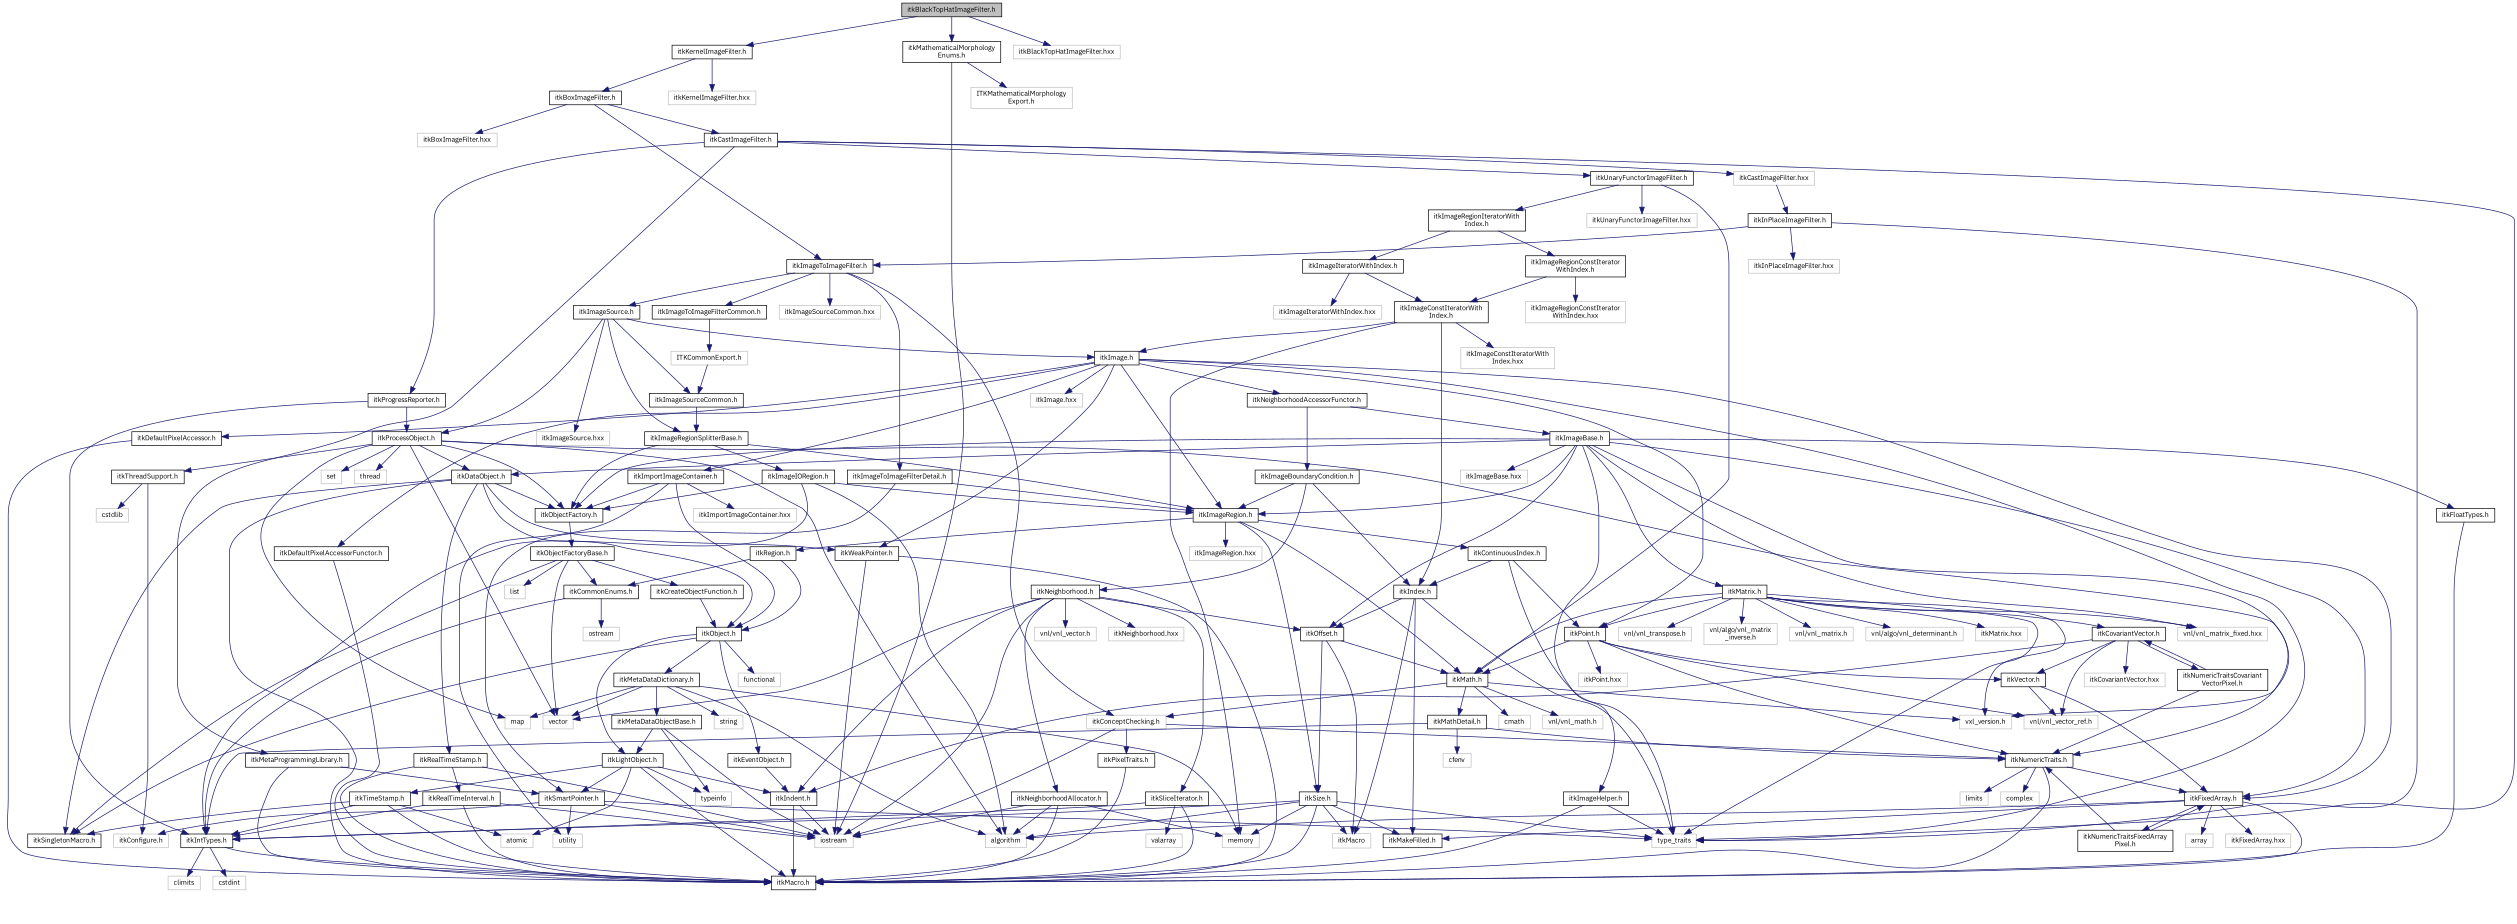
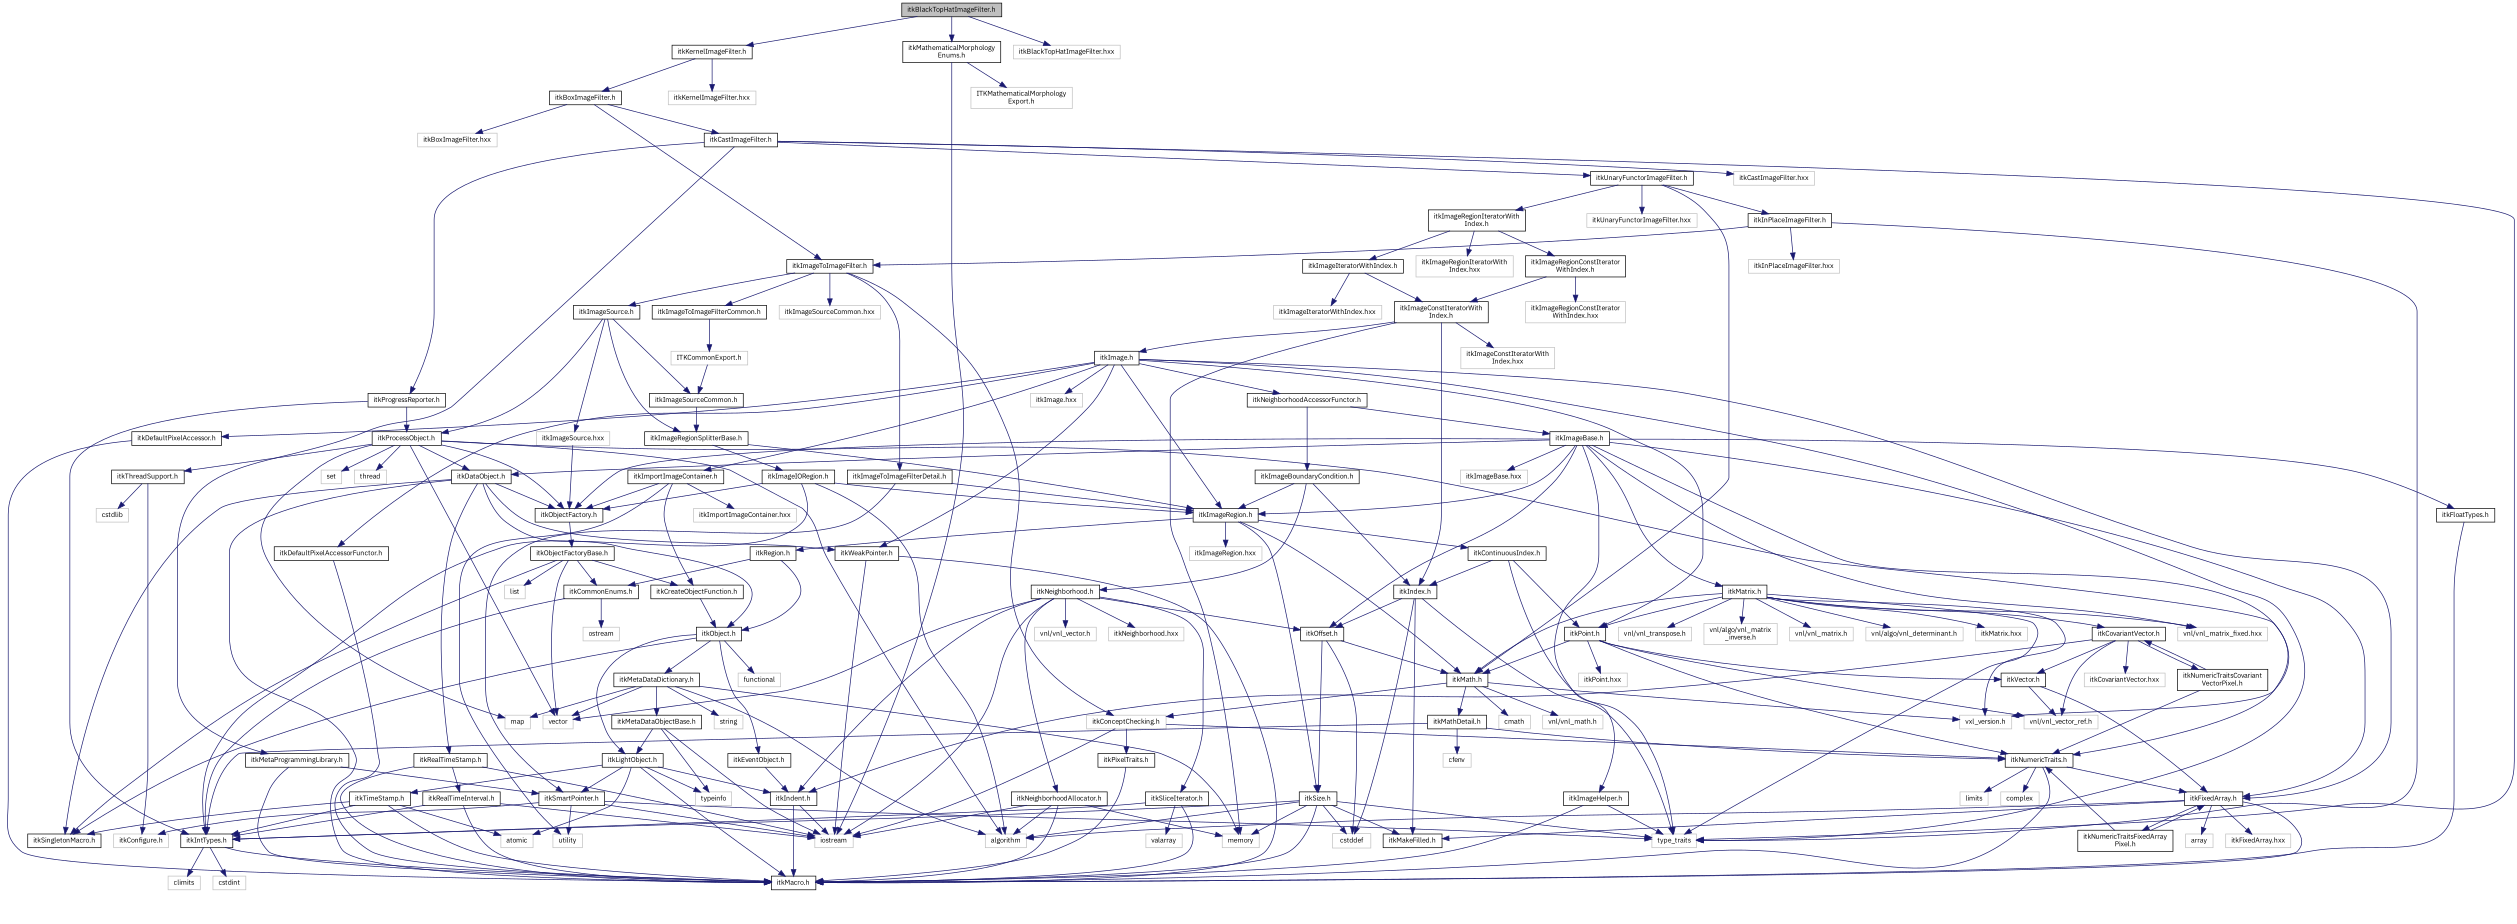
(1781, 196) -> (1713, 198)
none -> (1465, 266)
(856, 346) -> none
(609, 464) -> (571, 476)
(737, 557) -> (669, 535)
(1352, 841) -> (1352, 841)
